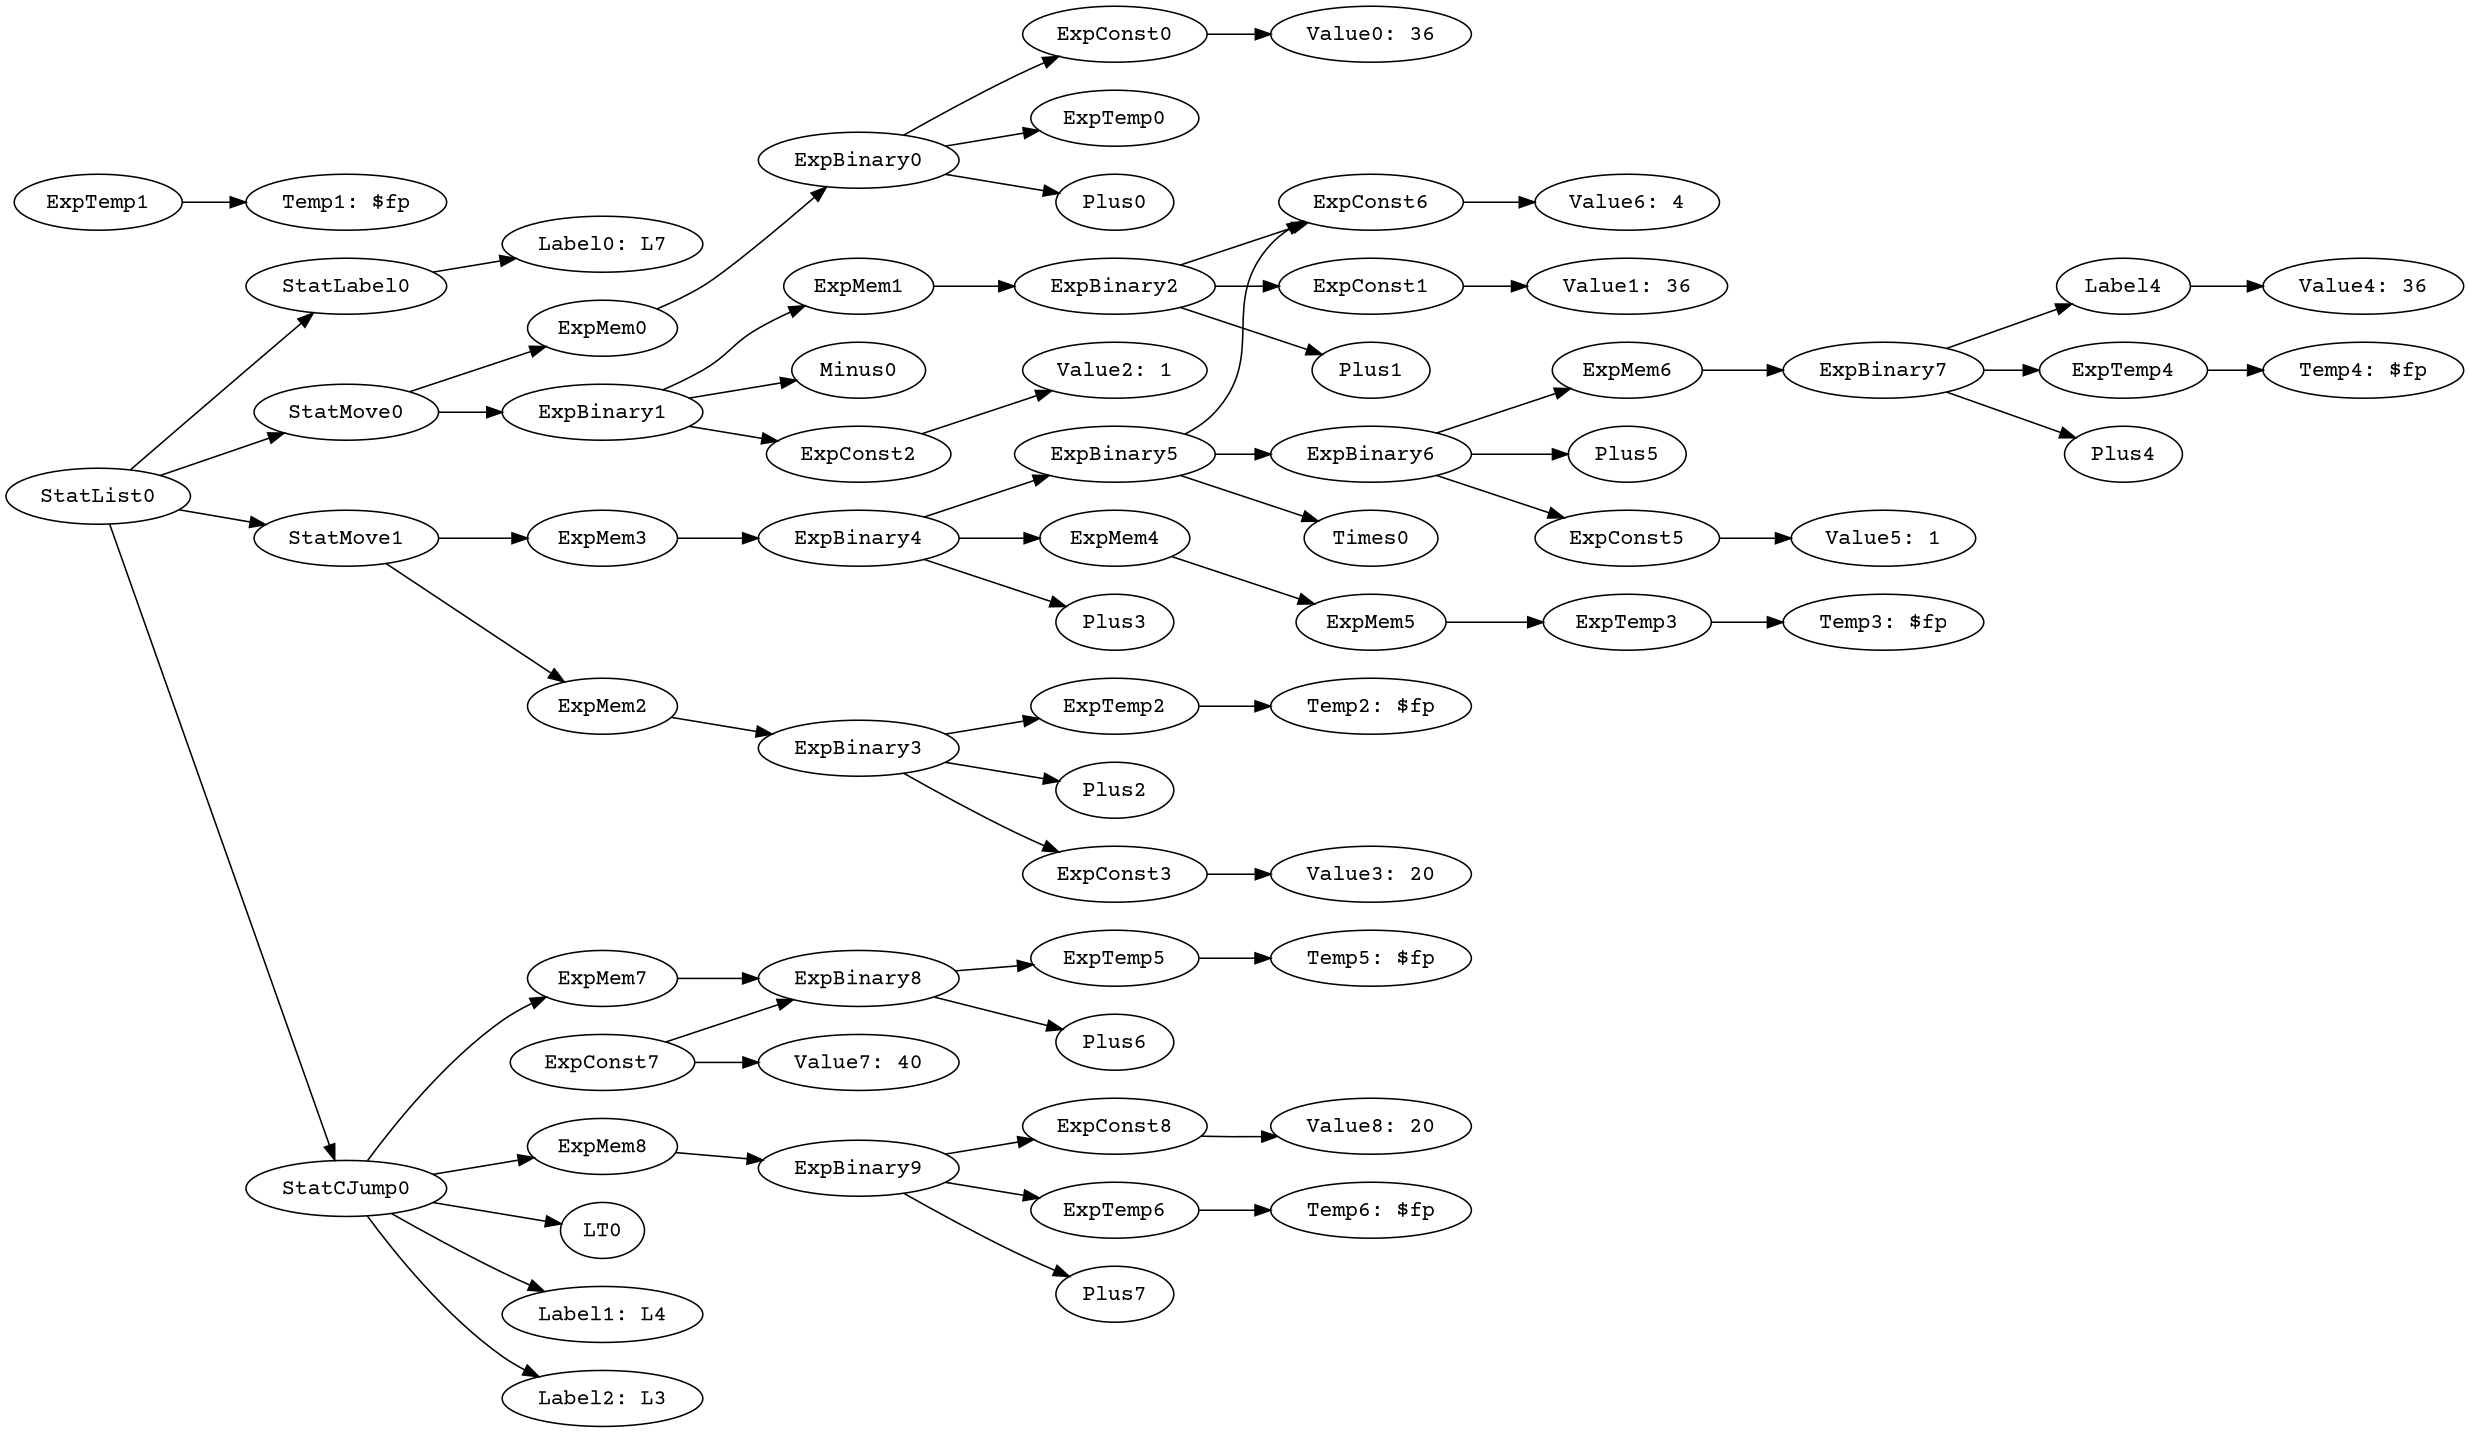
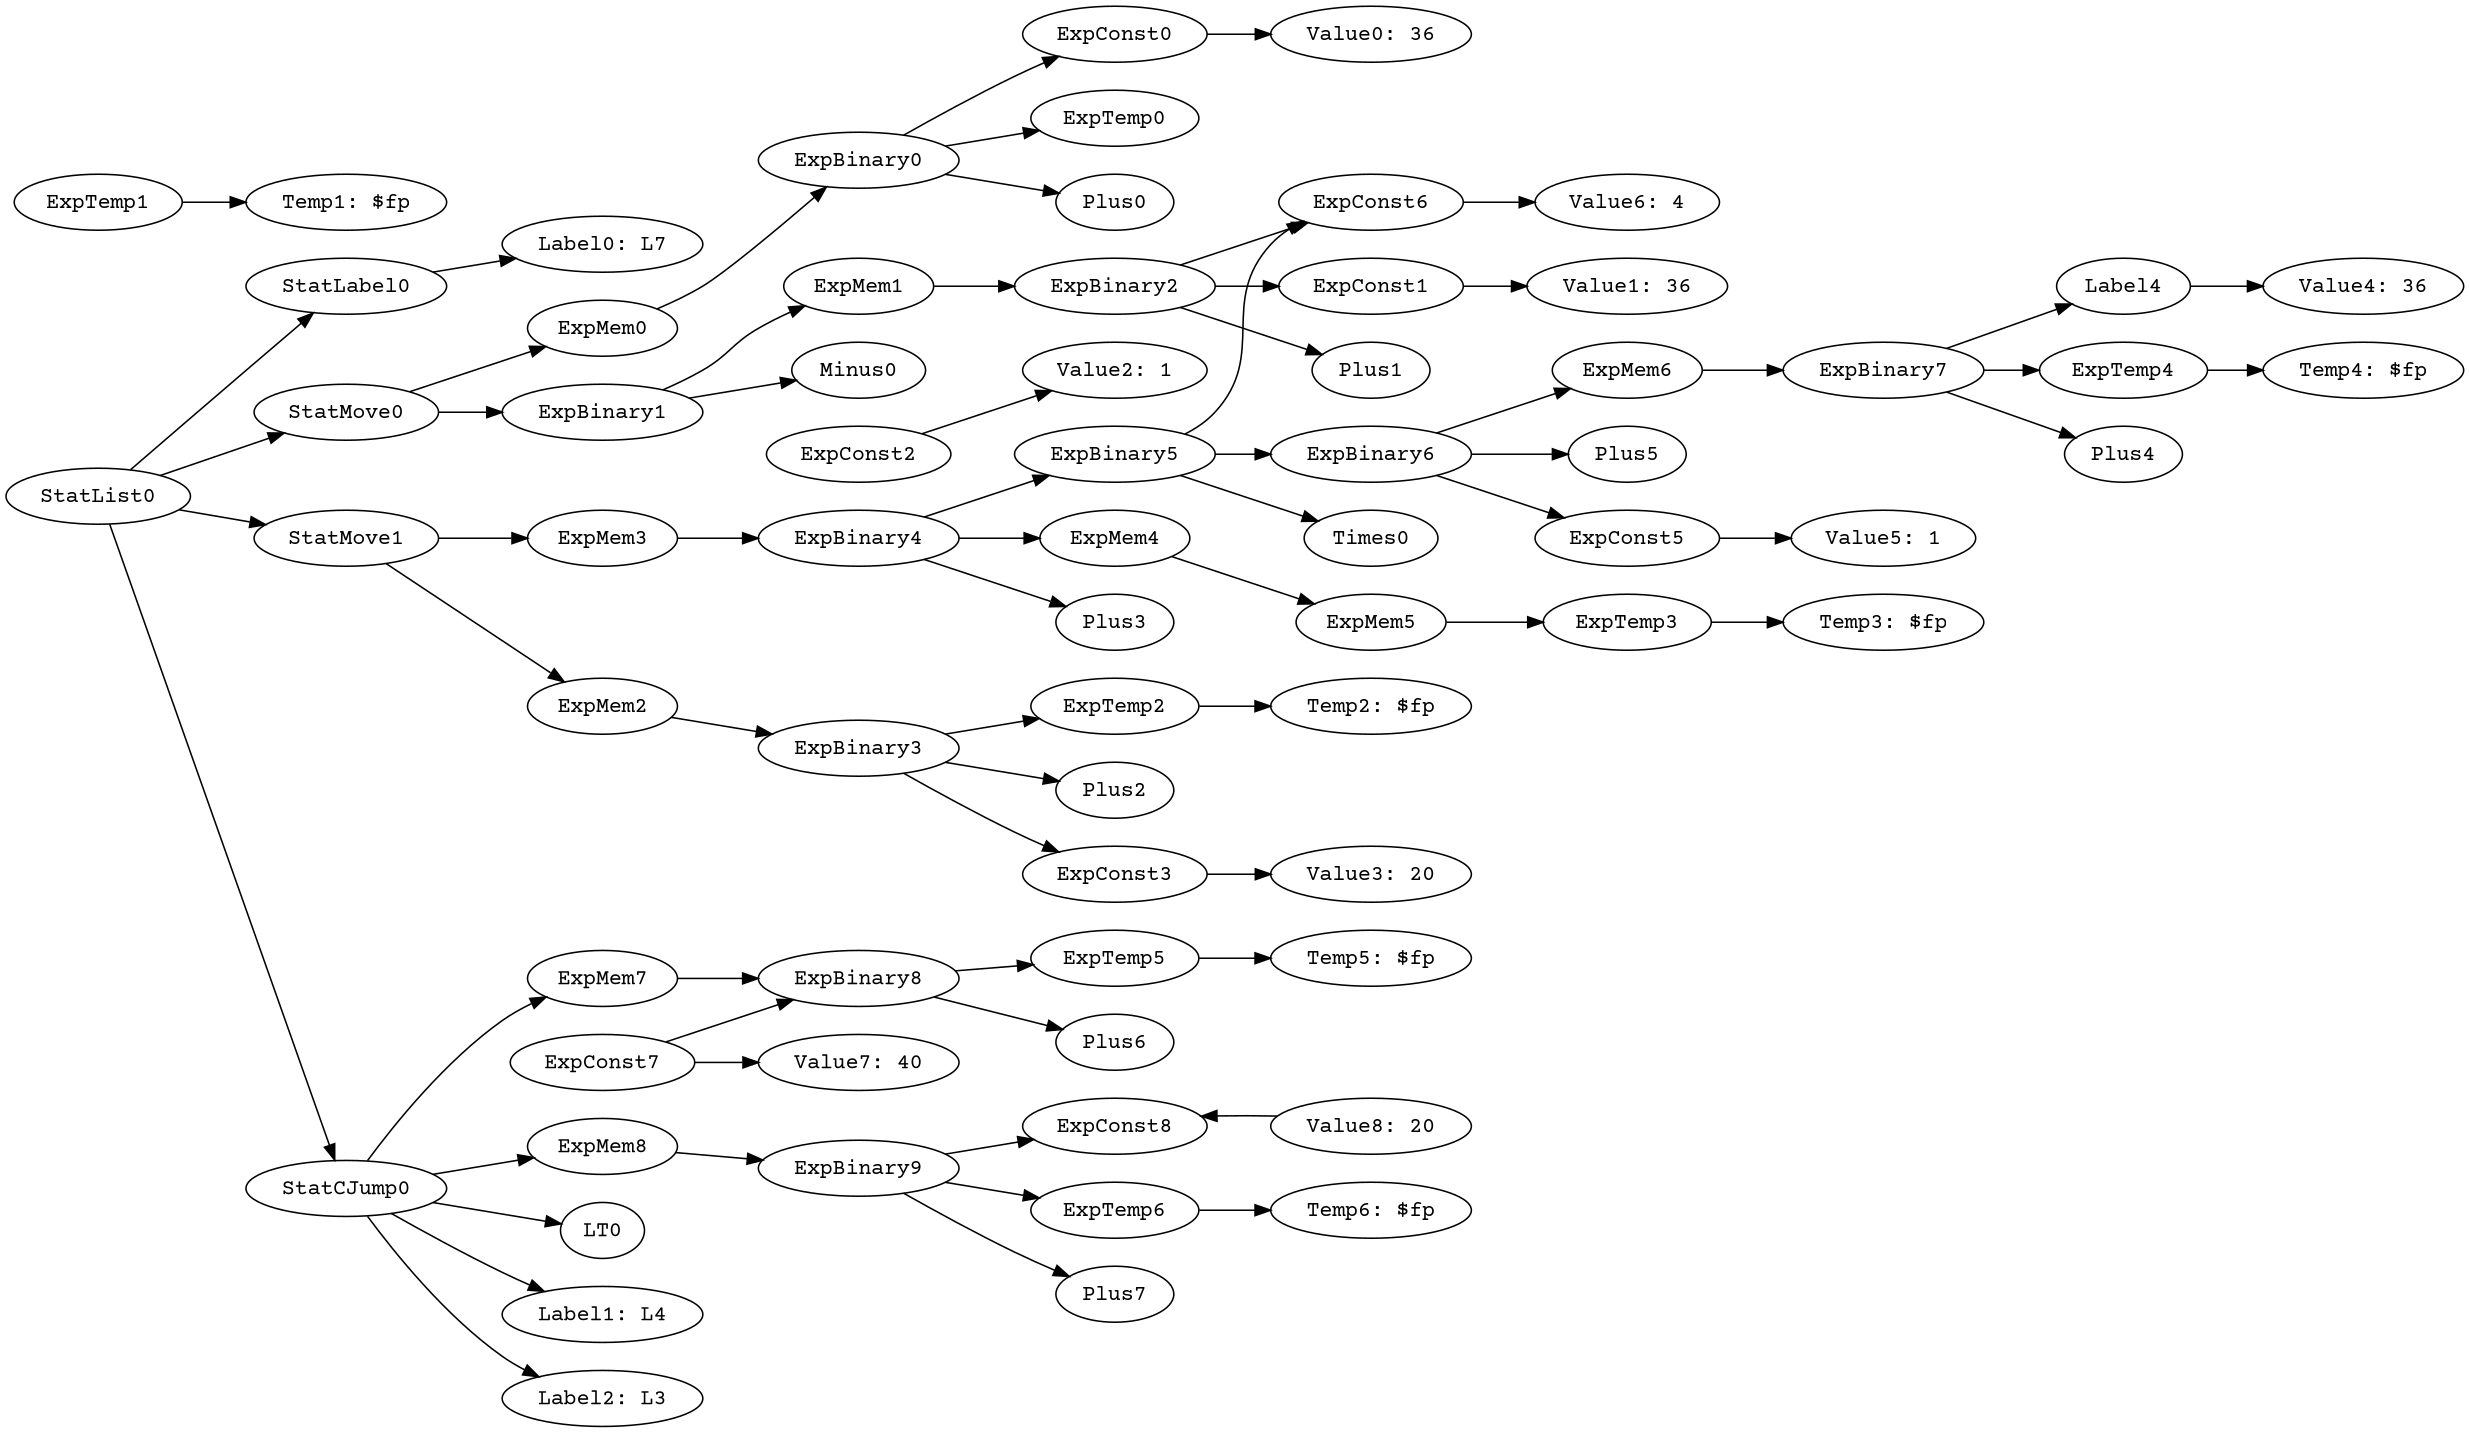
(726, 432) -> none
(1231, 1137) -> (1247, 1116)
